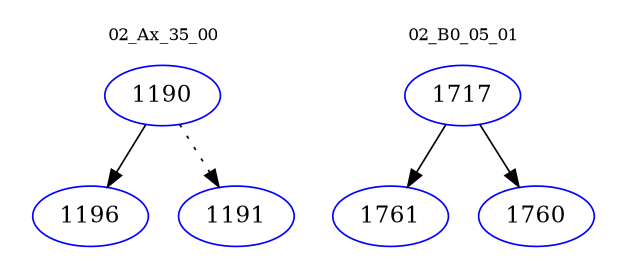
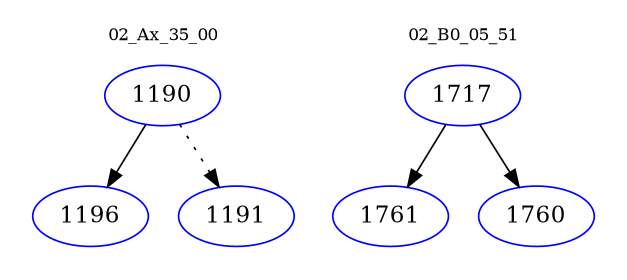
(464, 36) -> (464, 36)
